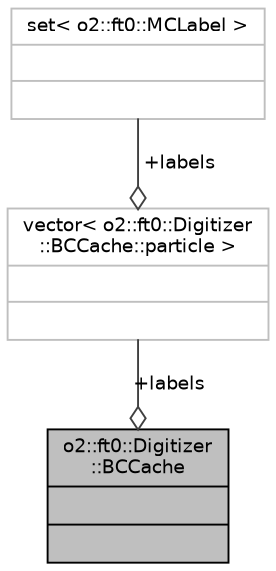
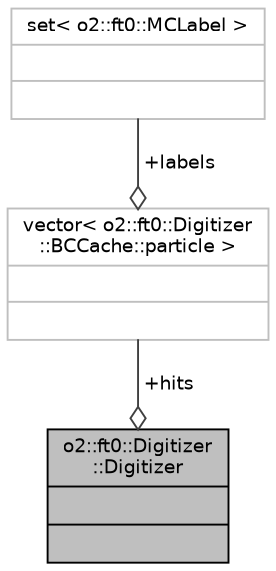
(167, 385) -> (167, 385)
(138, 467) -> (138, 467)
